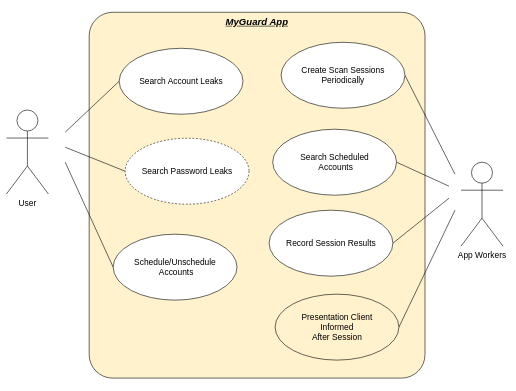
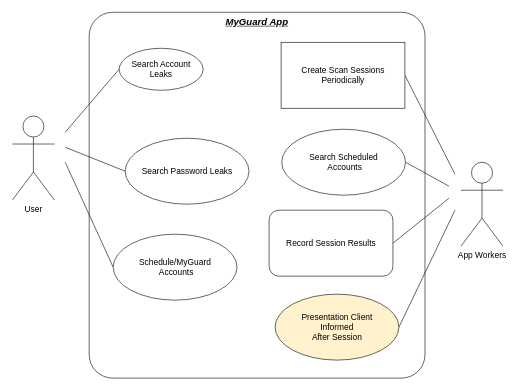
(343, 75) -> (343, 75)
(181, 81) -> (161, 69)
(27, 152) -> (33, 158)
(335, 162) -> (344, 162)
(187, 171) -> (187, 171)
(257, 195) -> (257, 195)
(331, 243) -> (331, 243)
(175, 267) -> (175, 267)
